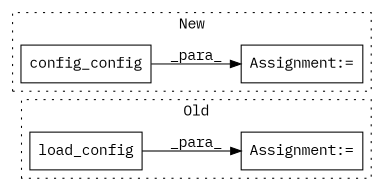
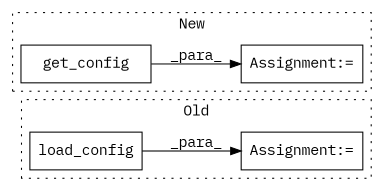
(86, 64) -> (86, 64)
